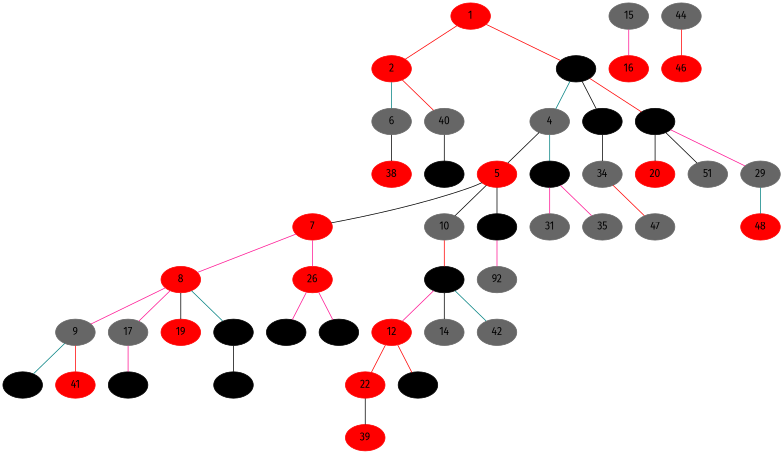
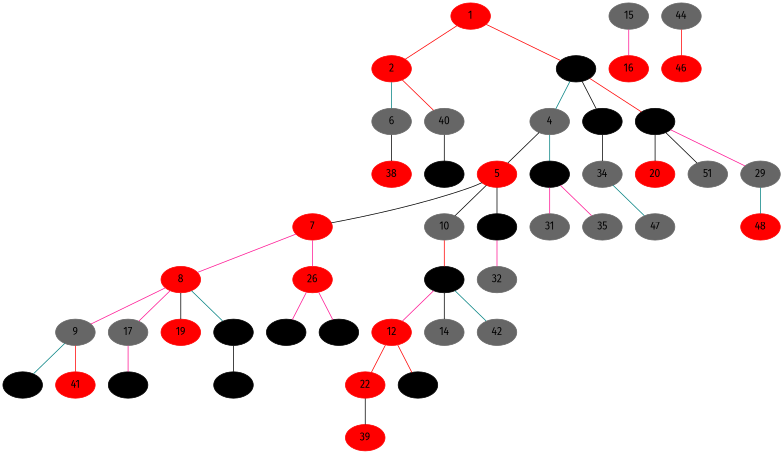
(629, 200) -> (629, 200)
(497, 280) -> (497, 280)
